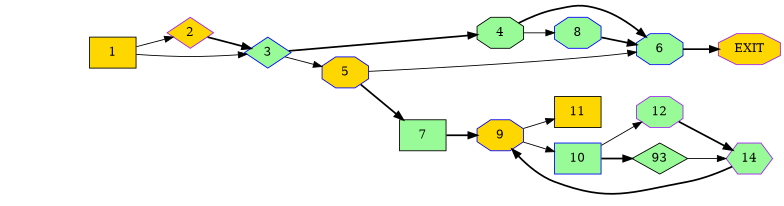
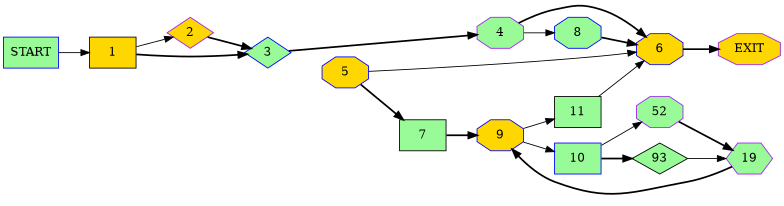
(500, 33) -> (500, 33)
(660, 49) -> (660, 49)
none -> (31, 53)
(187, 57) -> (187, 57)
(299, 61) -> none
none -> (618, 81)
(578, 112) -> (578, 112)
(660, 112) -> (660, 112)
(749, 159) -> (749, 159)
